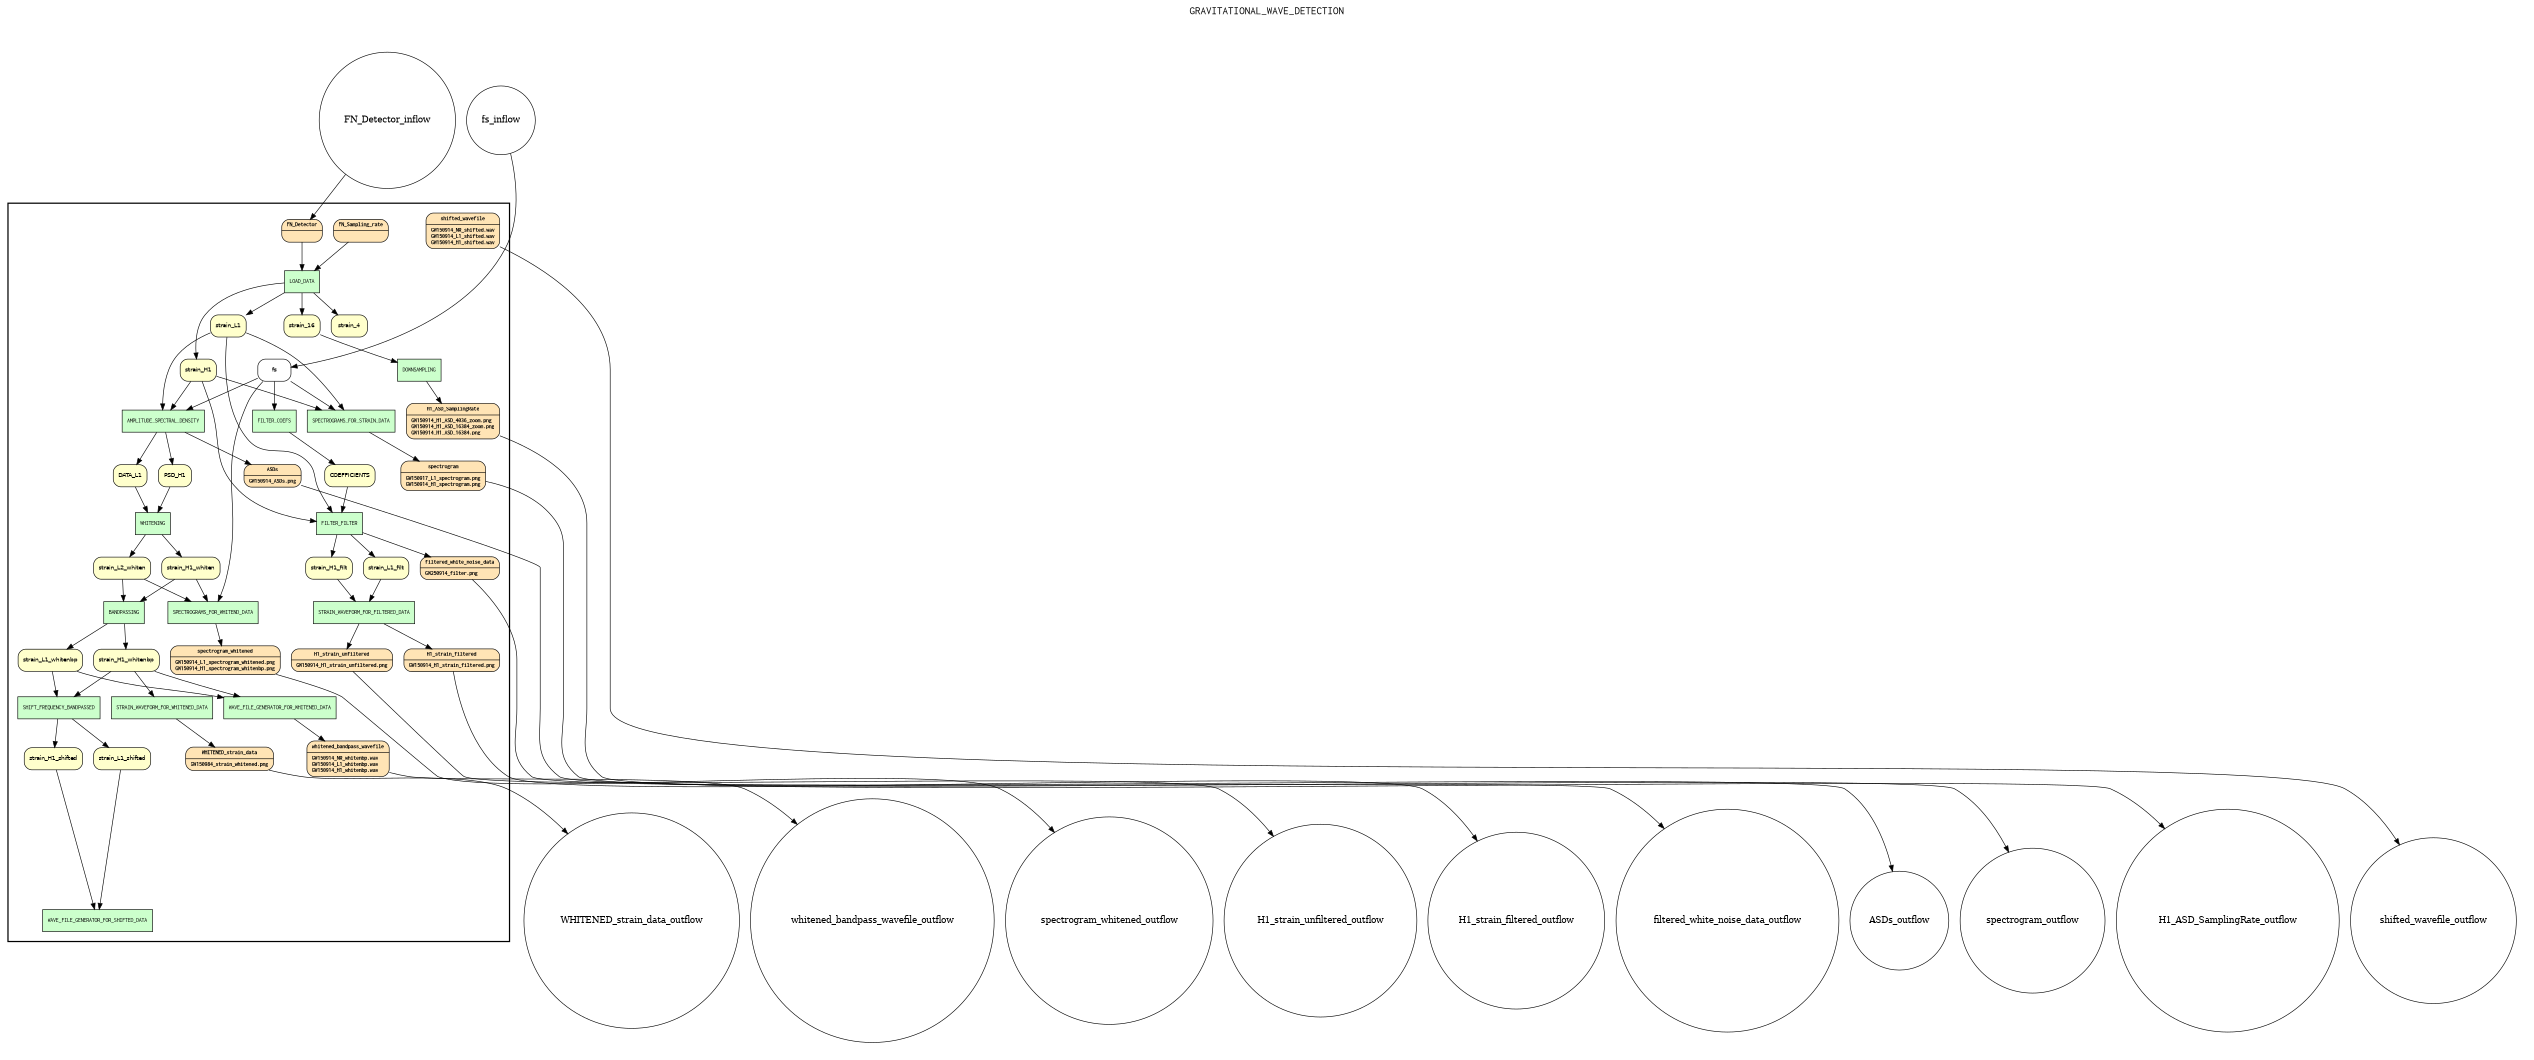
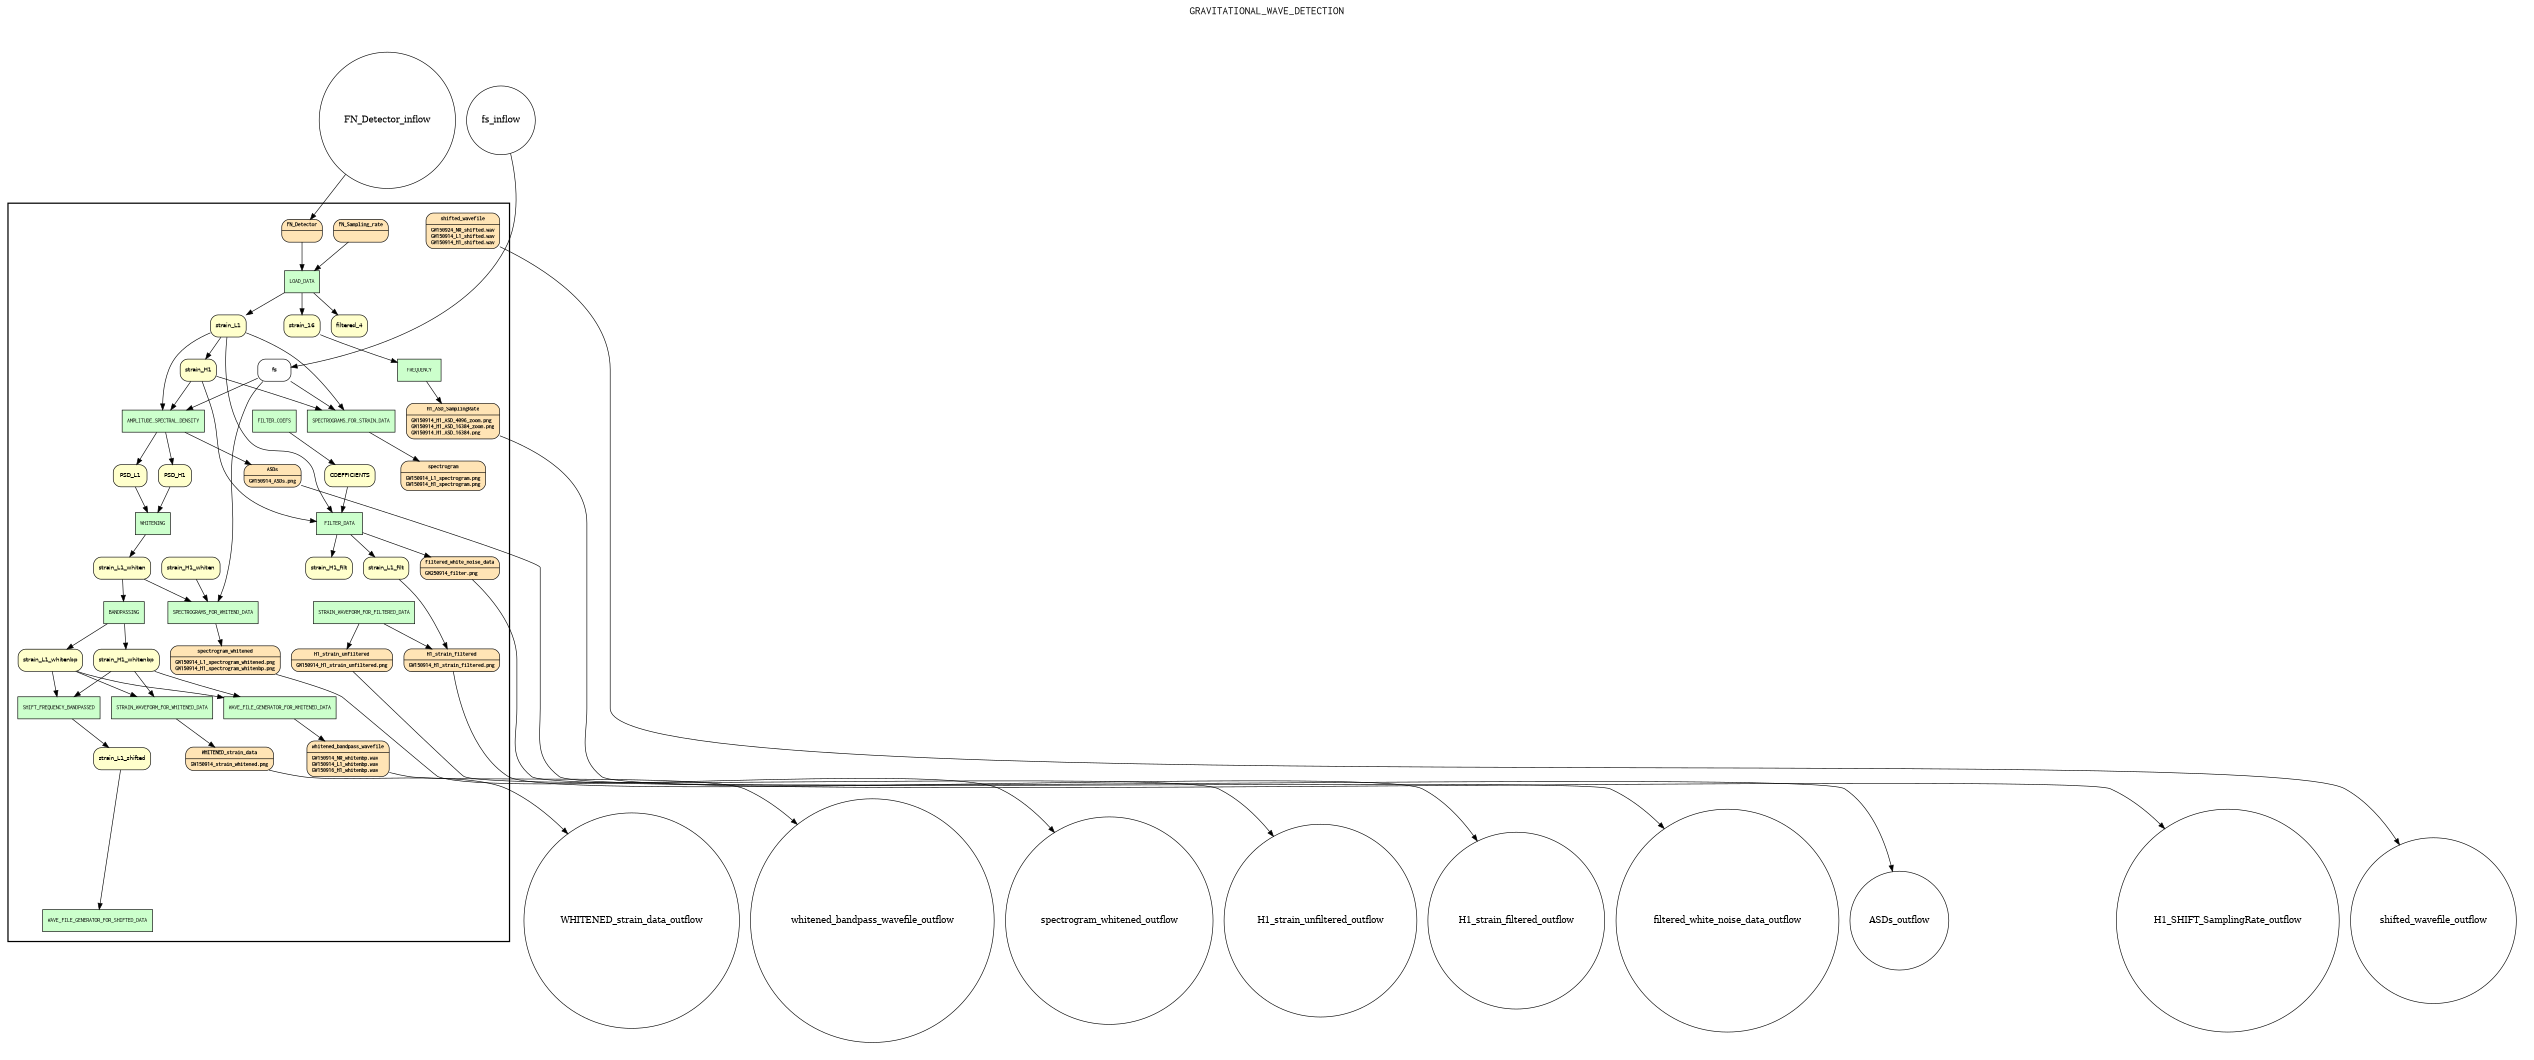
(463, 230) -> (463, 230)
(223, 300) -> (215, 346)
(349, 326) -> (349, 326)
(419, 370) -> (419, 370)
(274, 390) -> none
(452, 421) -> (452, 421)
(130, 476) -> (130, 476)
(443, 478) -> (443, 478)
(339, 524) -> (339, 524)
(170, 543) -> none
(122, 568) -> (122, 568)
(345, 588) -> none
(377, 588) -> (426, 609)
(158, 590) -> none
none -> (103, 683)
(53, 759) -> none
(230, 764) -> (230, 764)
(345, 770) -> (345, 770)
(2033, 921) -> none
(2228, 921) -> (2228, 921)
